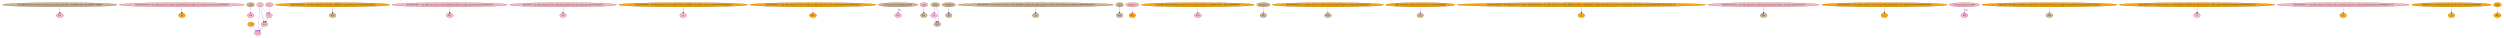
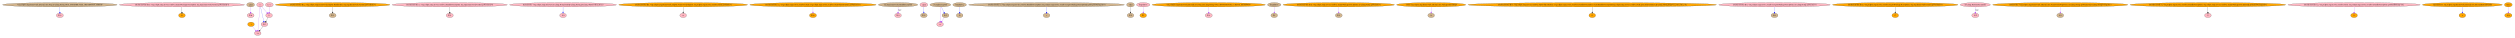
(935, 5) -> (940, 5)
(935, 19) -> (943, 19)
